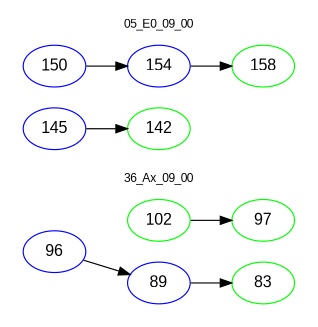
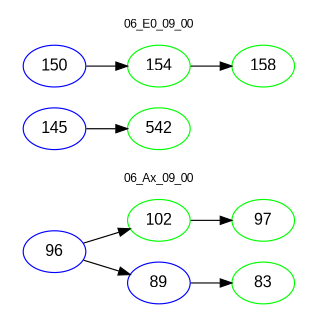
(159, 25) -> (159, 25)
(159, 66) -> (159, 66)
(159, 129) -> (159, 129)
(159, 179) -> (159, 179)
none -> (101, 238)
